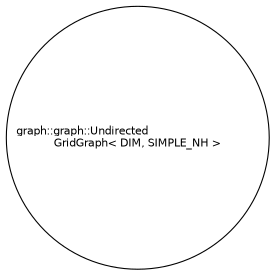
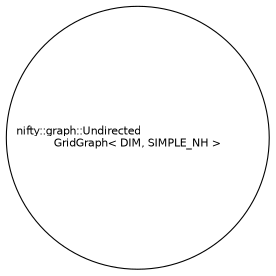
(138, 138) -> (138, 138)
